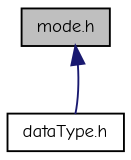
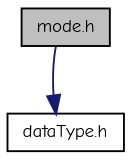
(78, 89) -> (53, 71)
